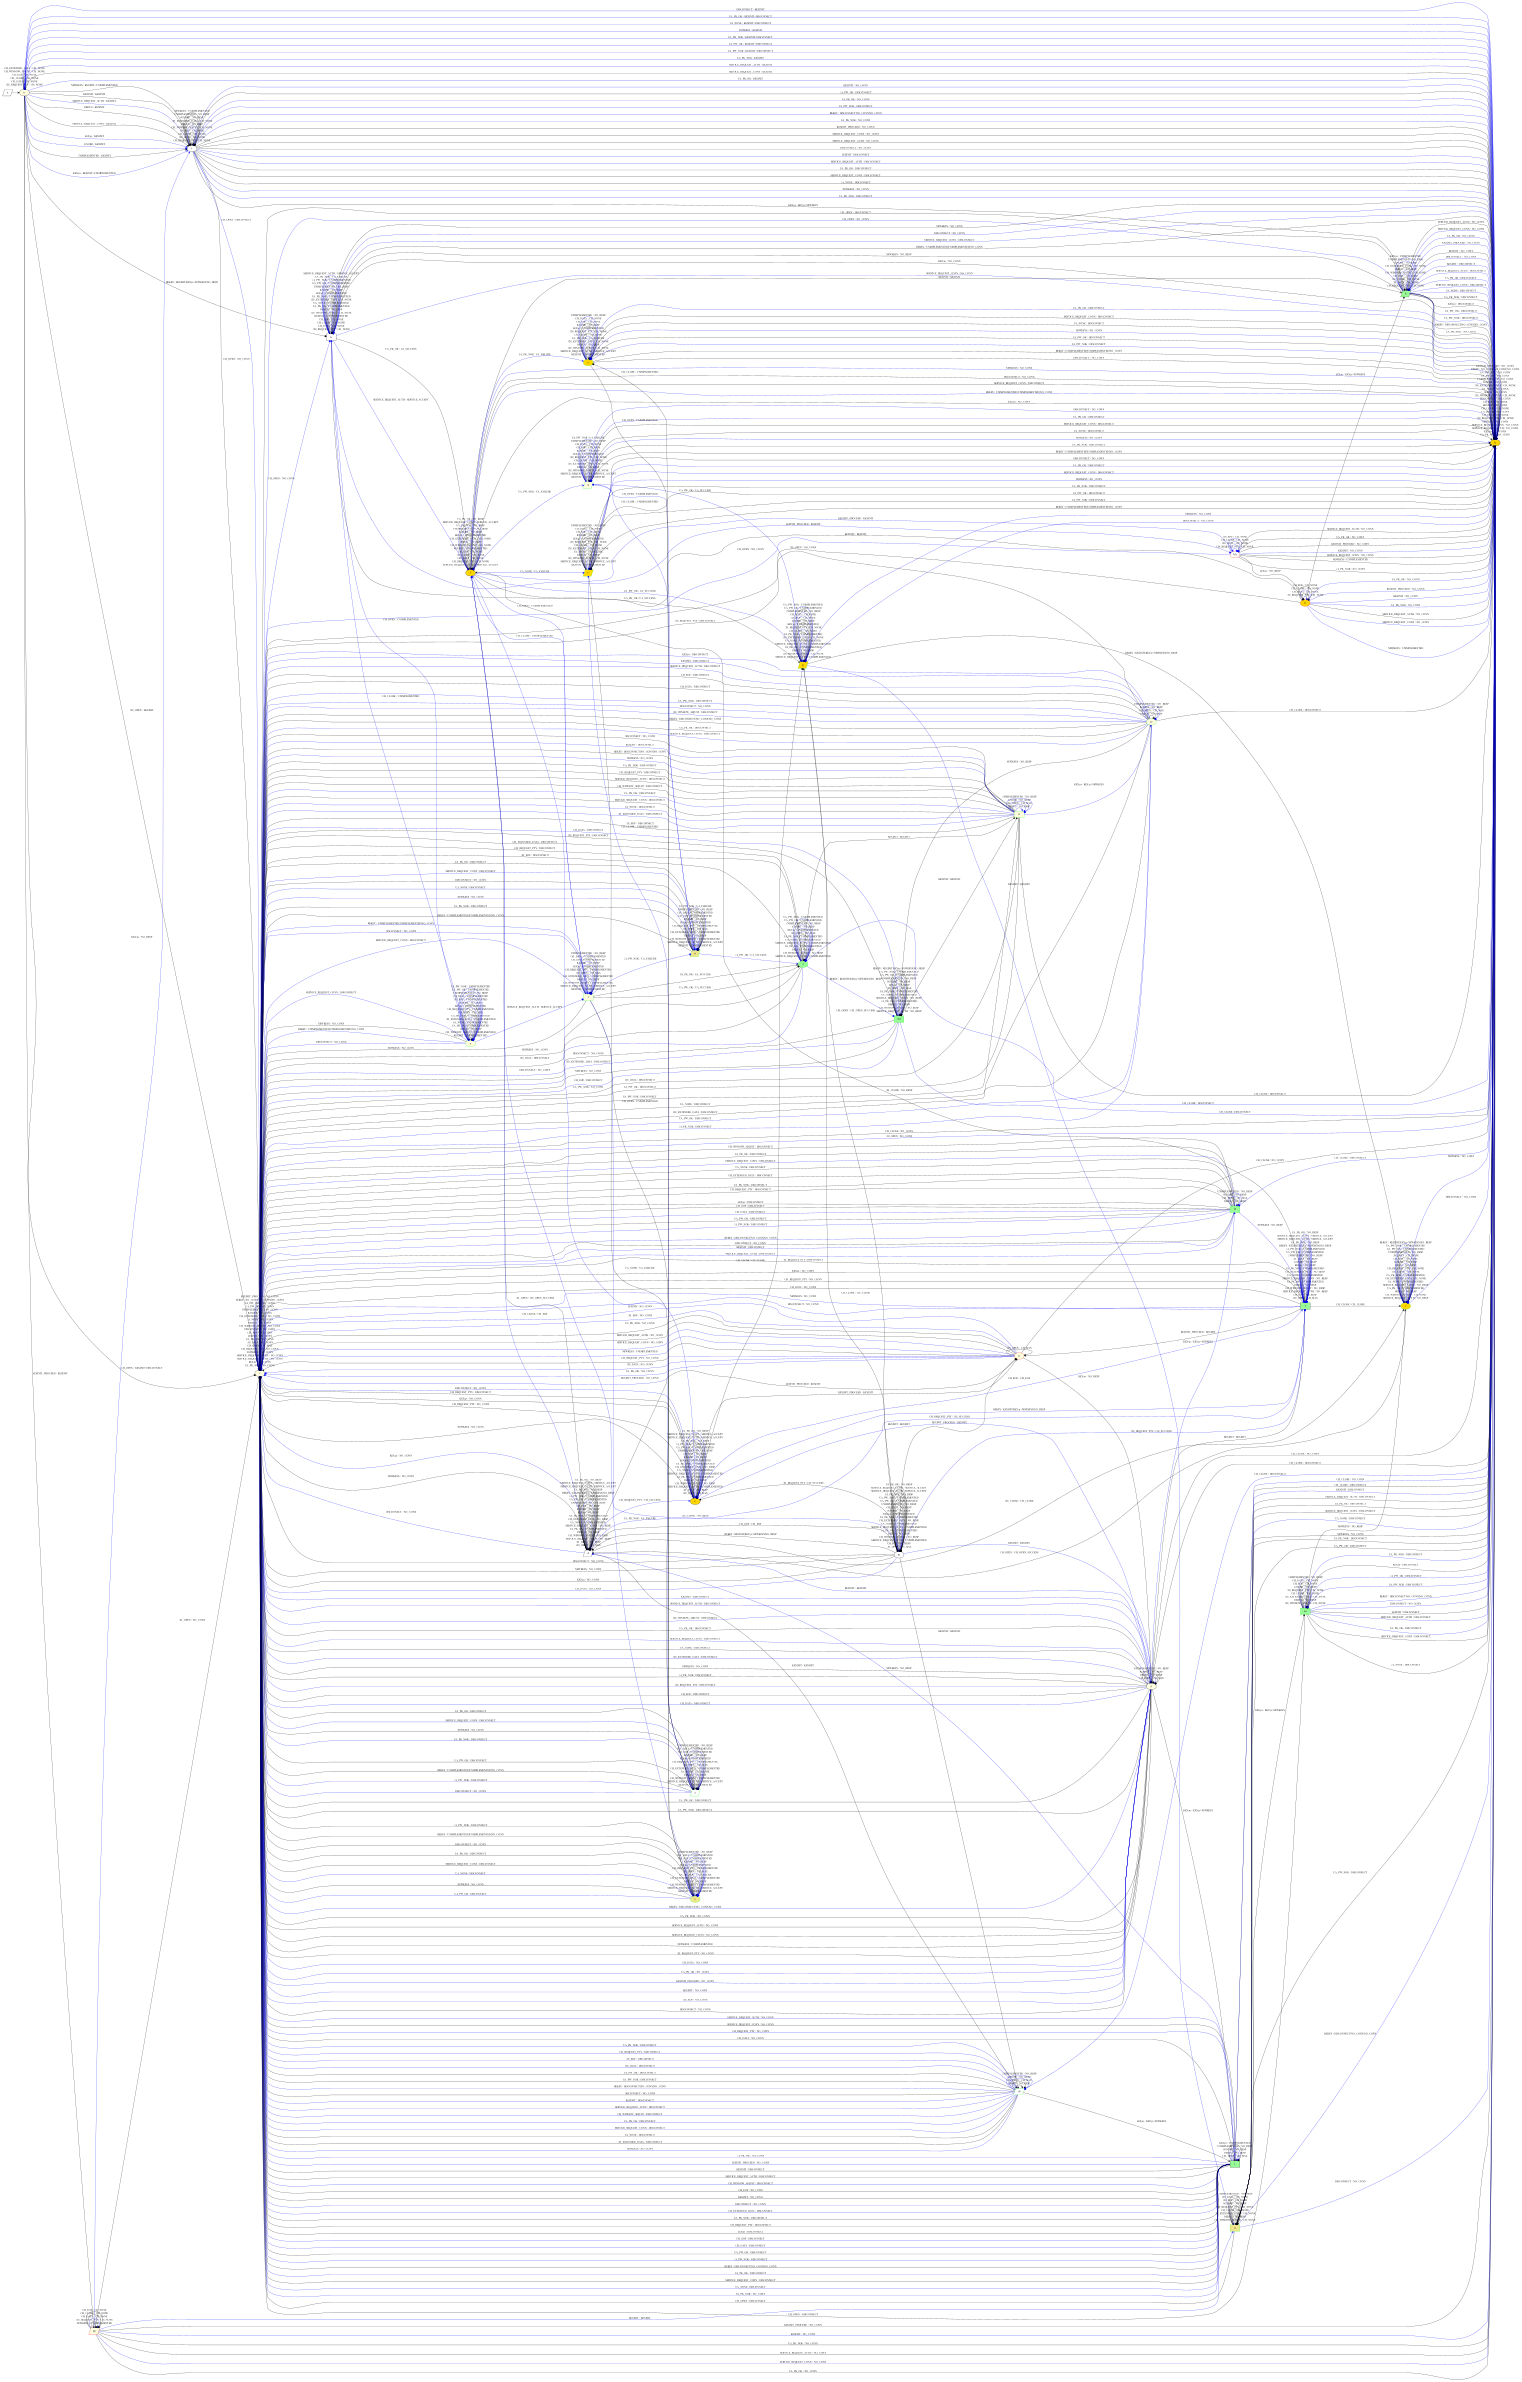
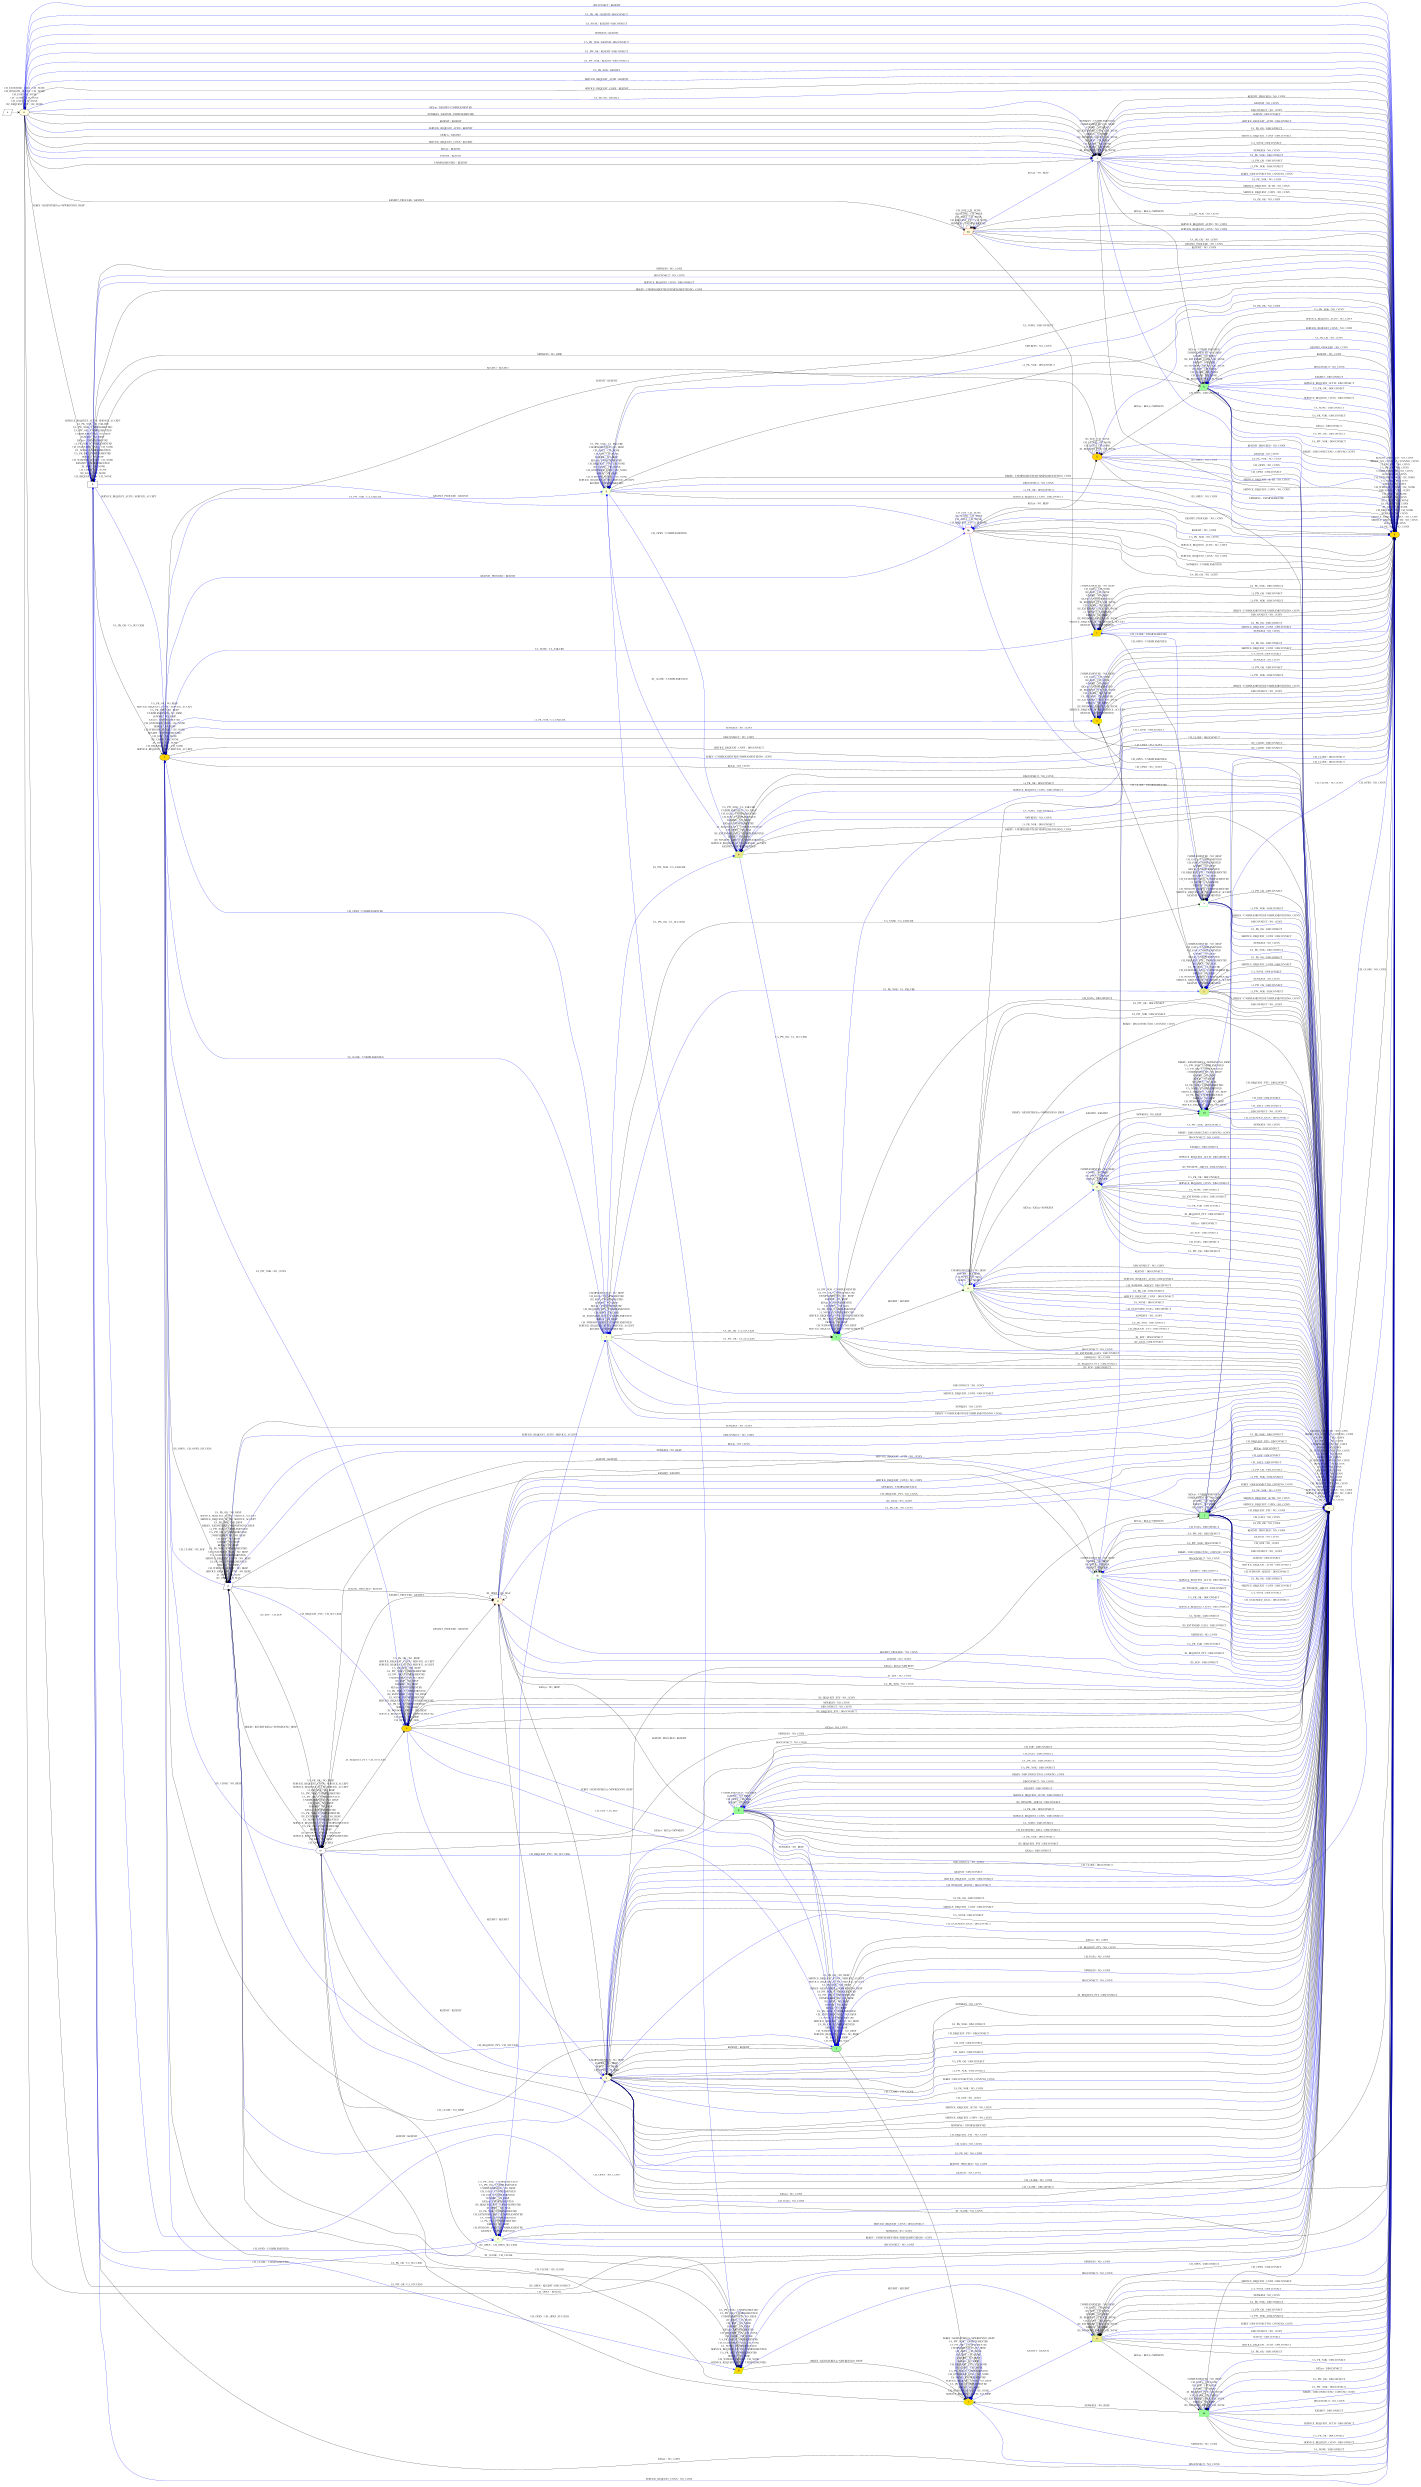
(496, 387) -> (616, 721)
(268, 620) -> (157, 2204)
(803, 964) -> (836, 1337)
(779, 1091) -> none
(1305, 1306) -> (836, 2049)
(695, 2318) -> (1032, 2371)
